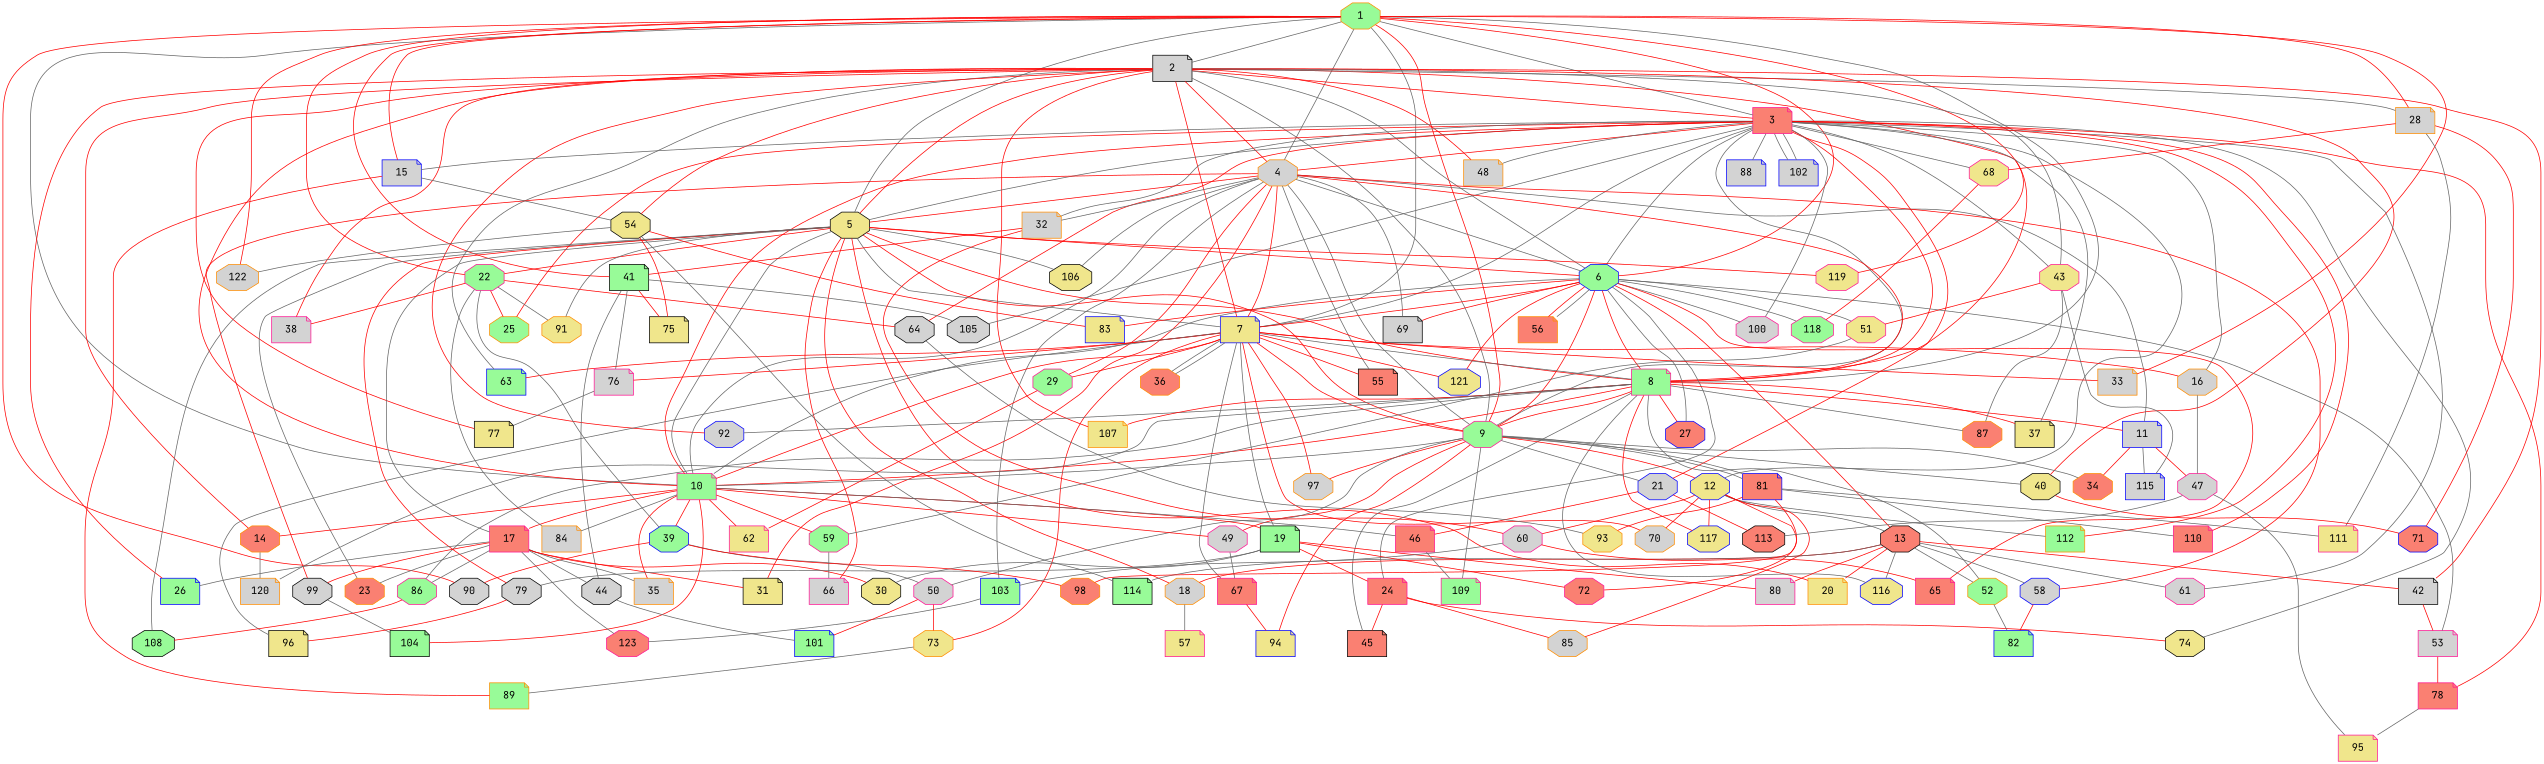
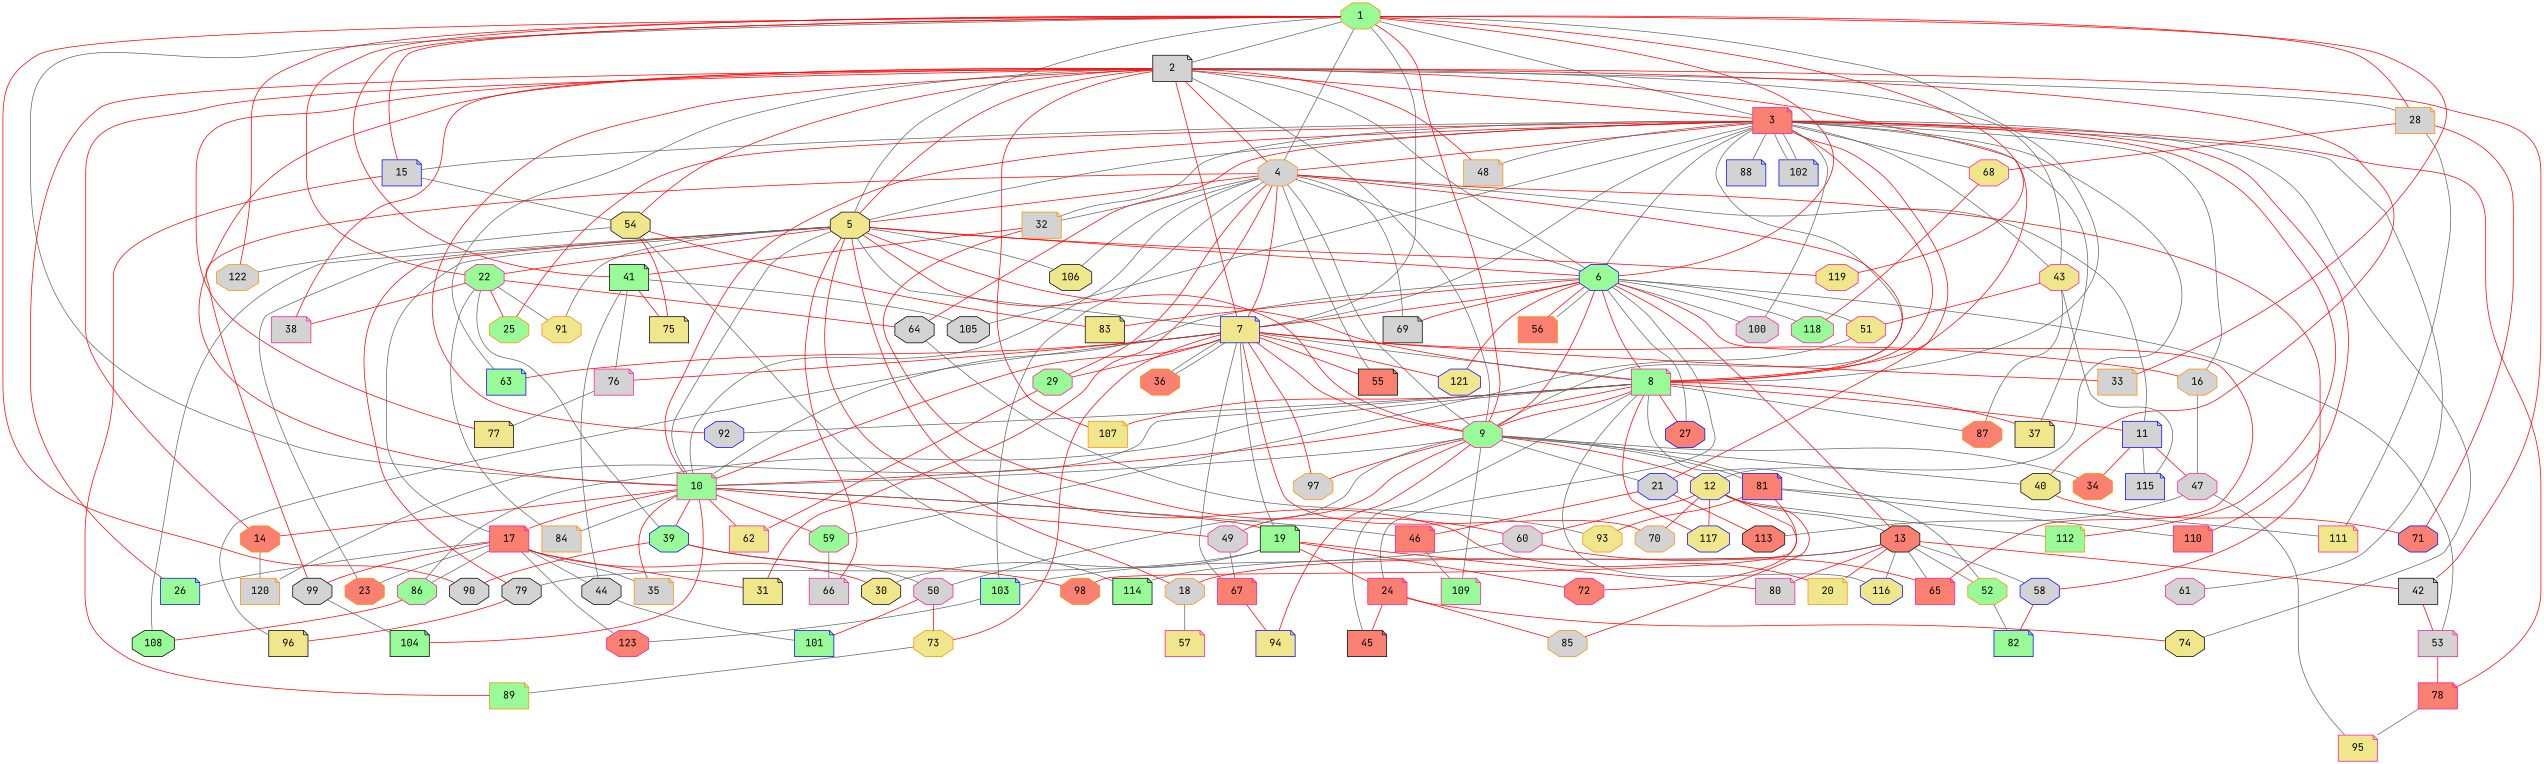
(1105, 330) -> (1105, 330)
(2043, 565) -> (1918, 565)
